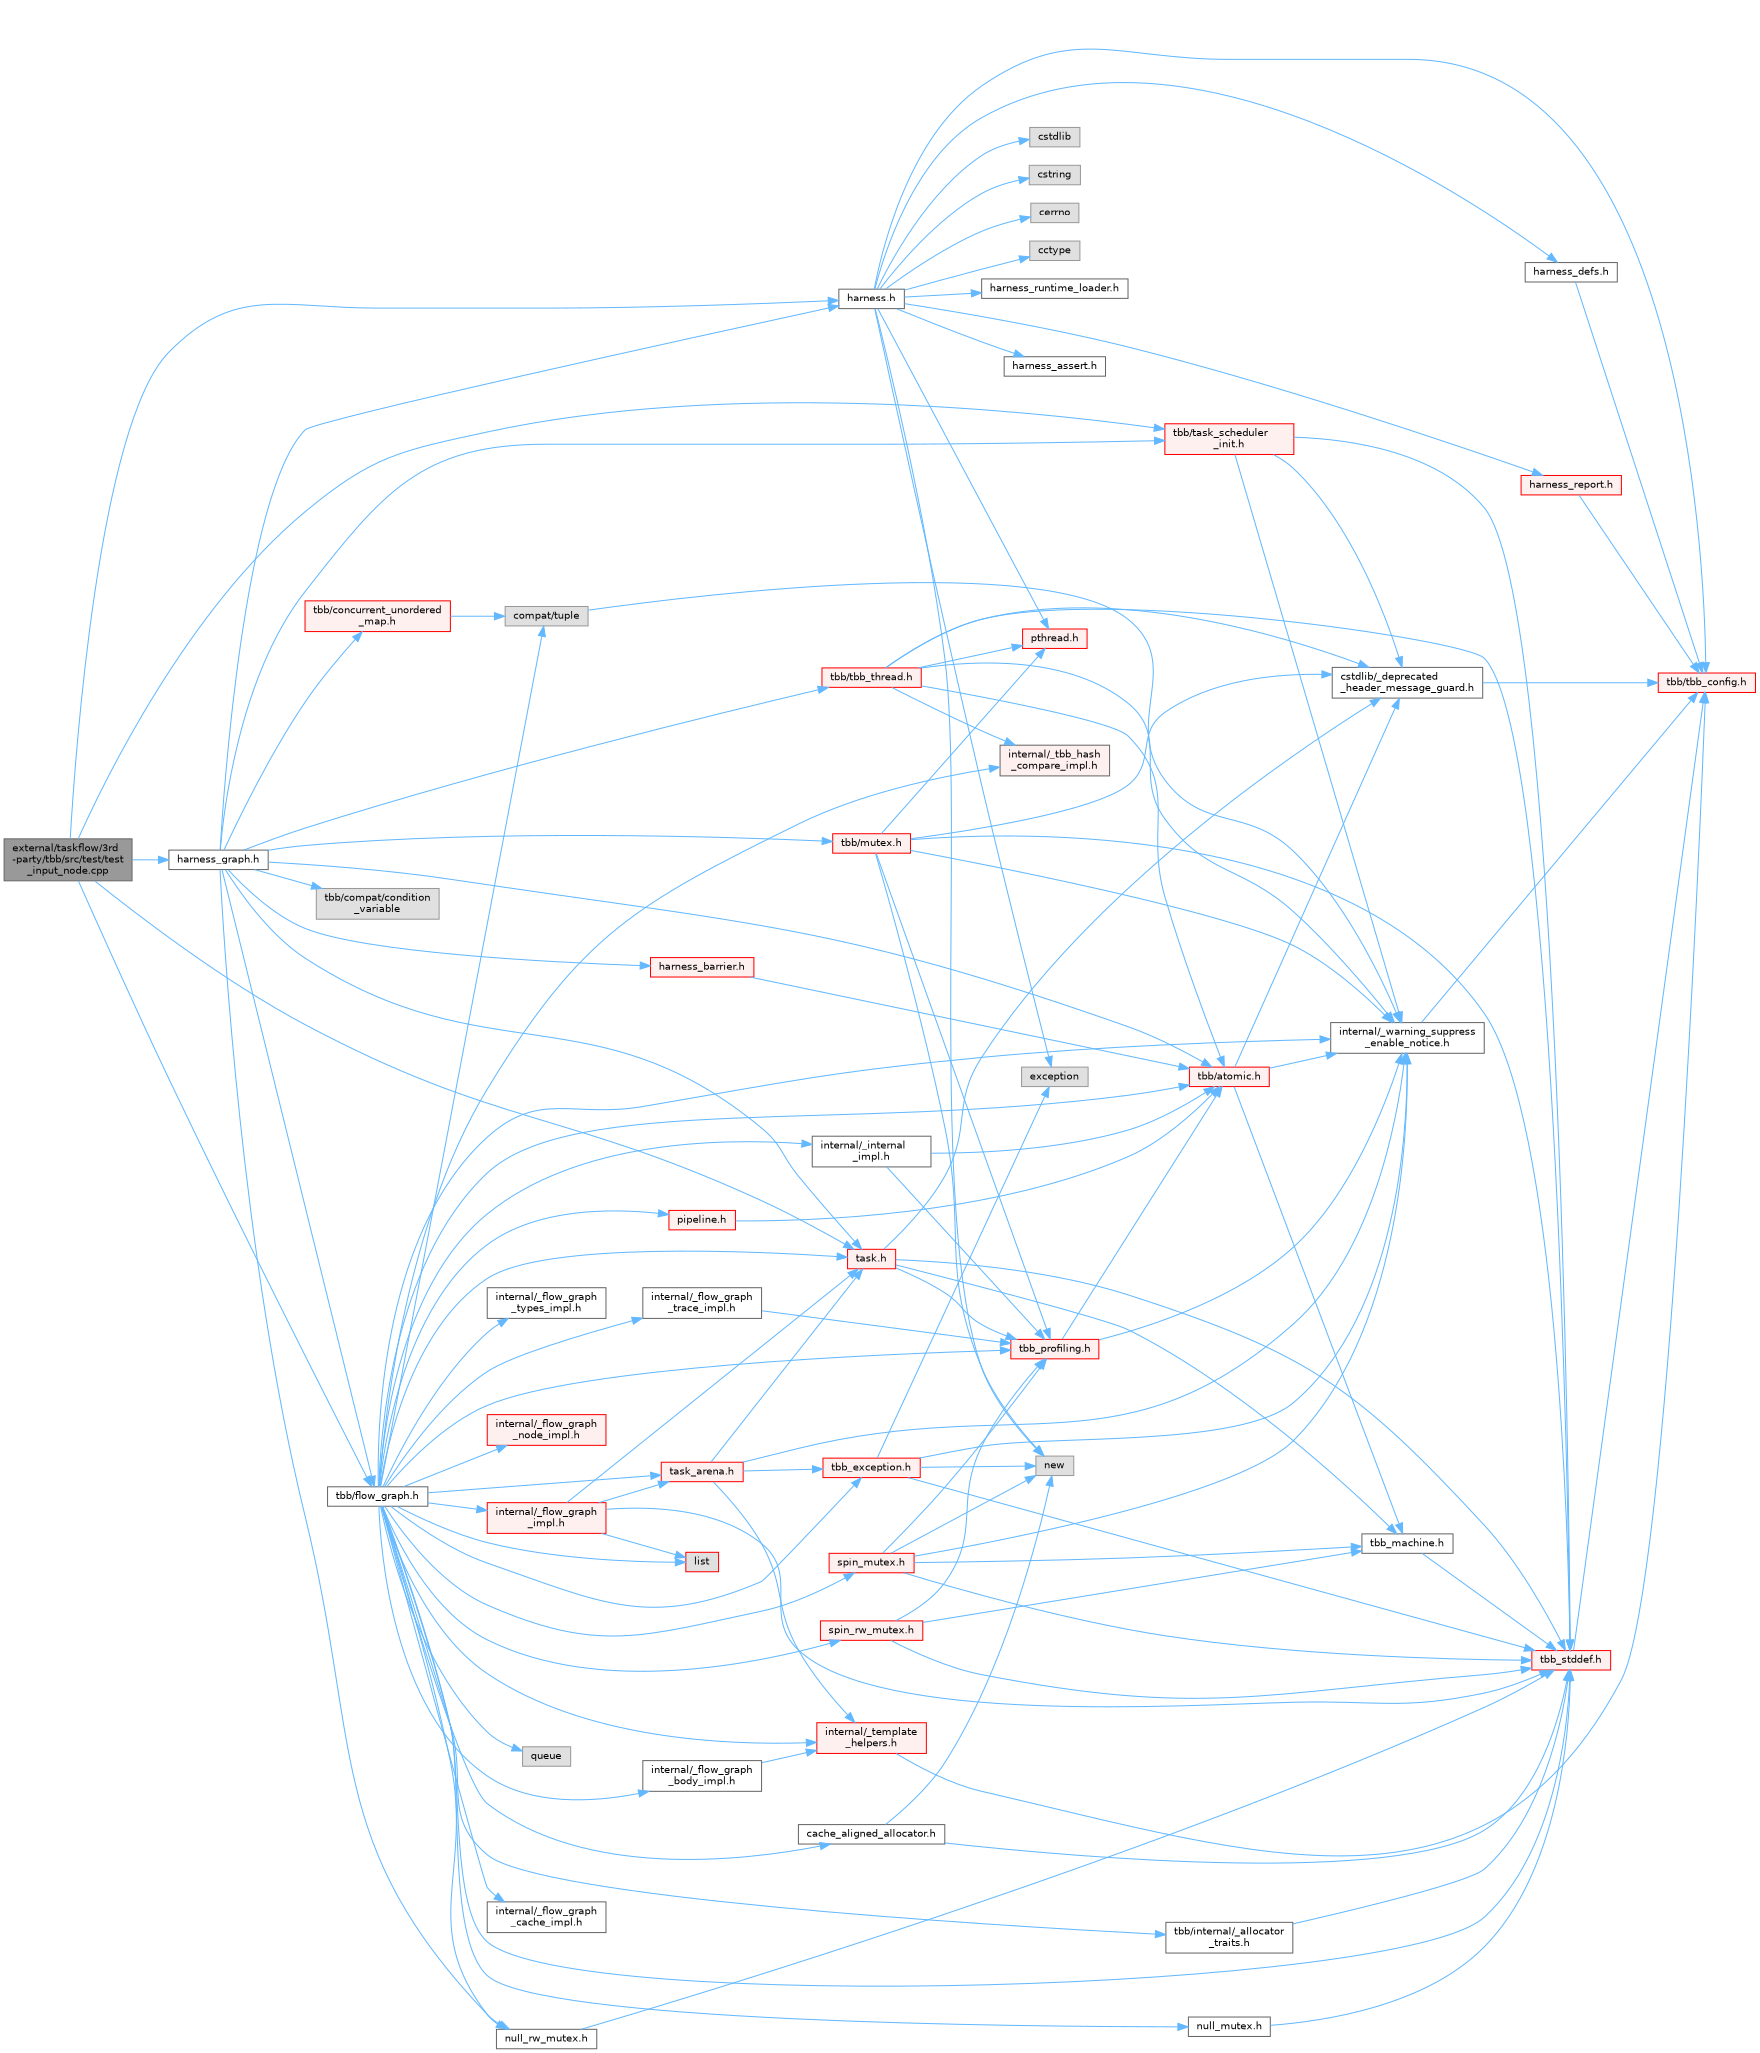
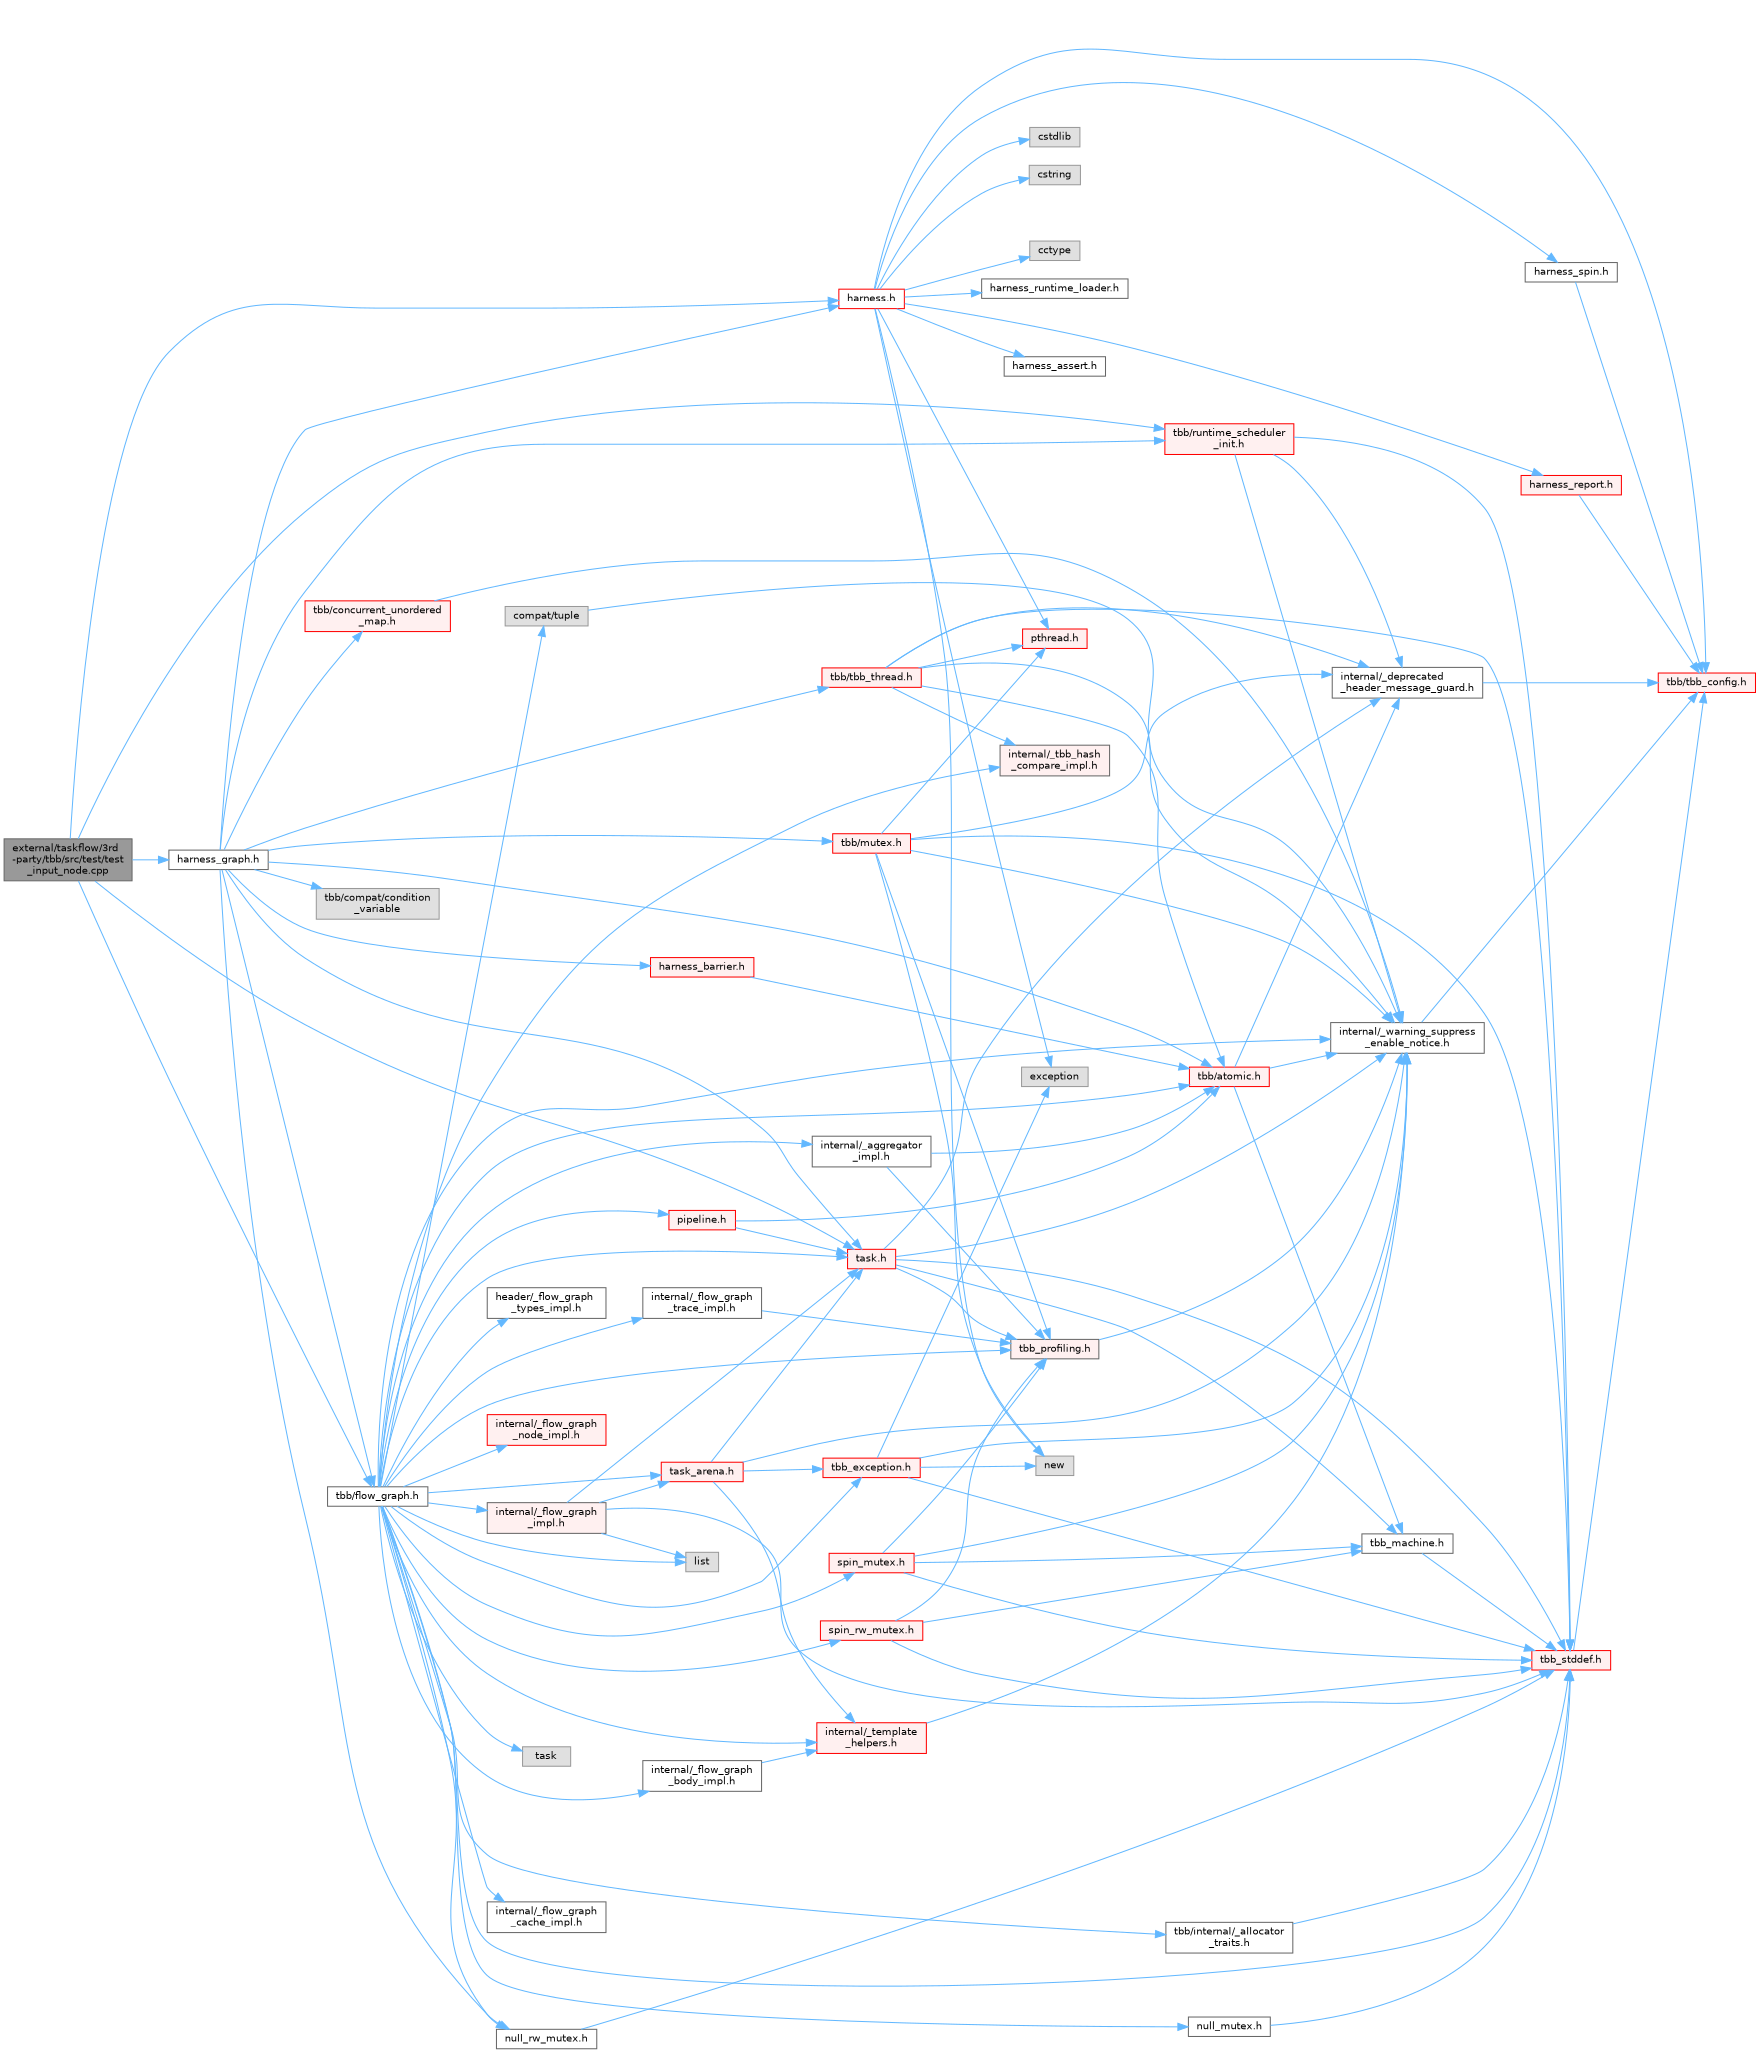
(1055, 213) -> none
(1571, 272) -> (1571, 272)
(872, 299) -> (872, 299)
(1229, 439) -> (1229, 439)
(472, 616) -> (1040, 556)
(1407, 683) -> (1407, 683)
(872, 1152) -> (872, 1152)
none -> (1151, 1194)
(1139, 1217) -> none
none -> (786, 1239)
(547, 1303) -> (547, 1303)
(1055, 1349) -> (1055, 1349)
(959, 1517) -> none
(547, 1518) -> (547, 1518)
(702, 1562) -> (702, 1562)
(1641, 1596) -> (1300, 1491)
(547, 1757) -> (547, 1757)
(872, 1834) -> none
